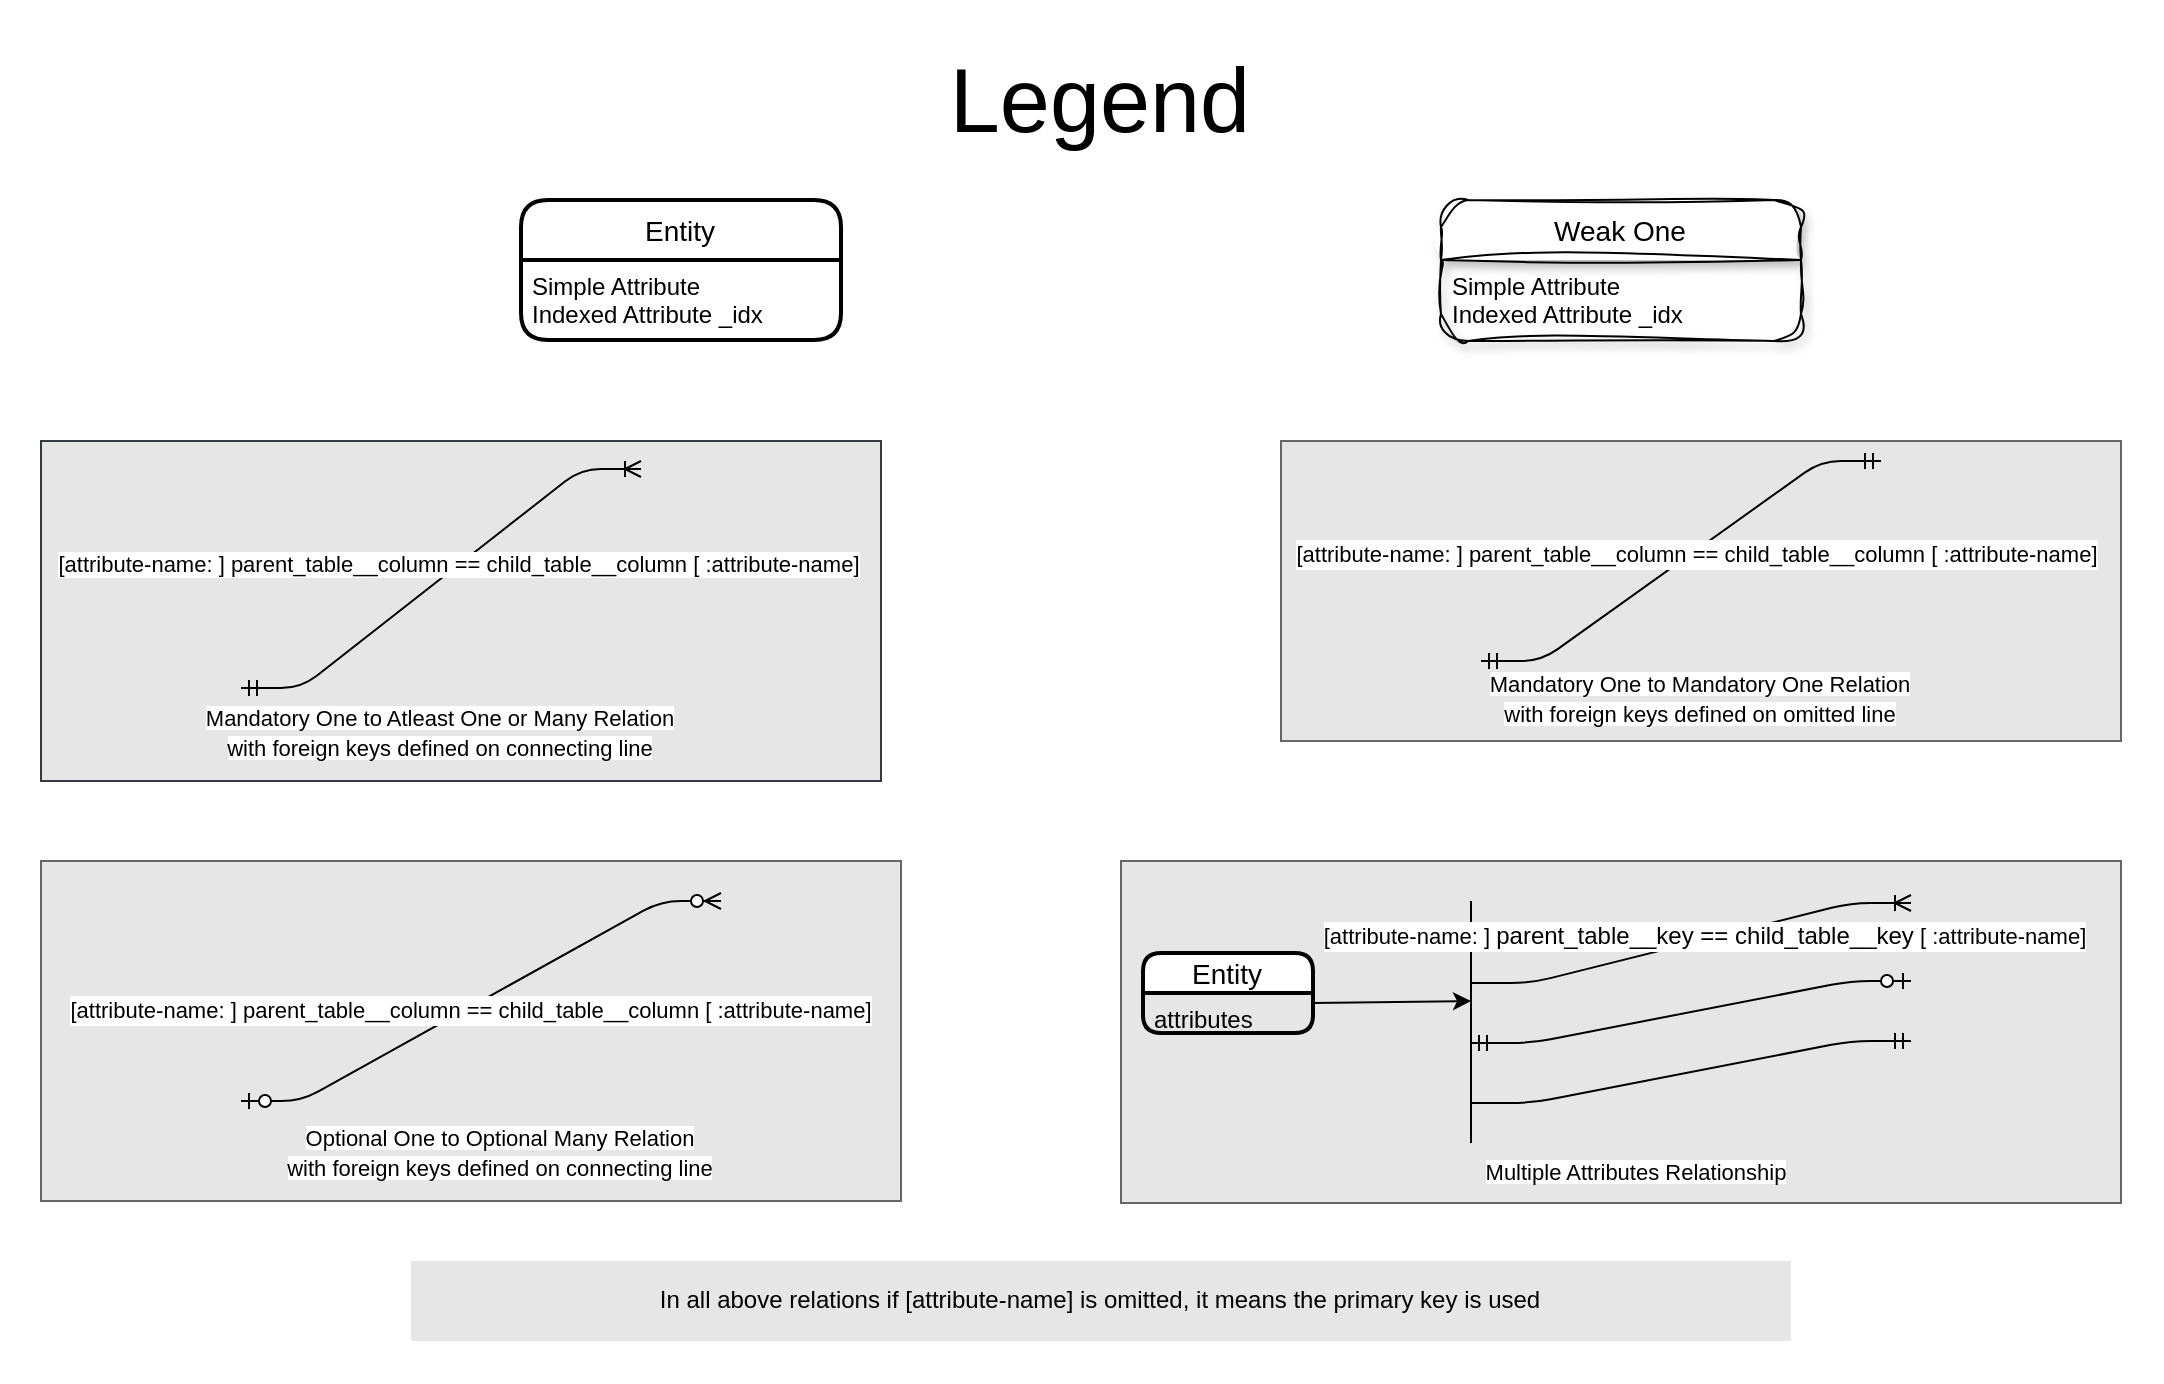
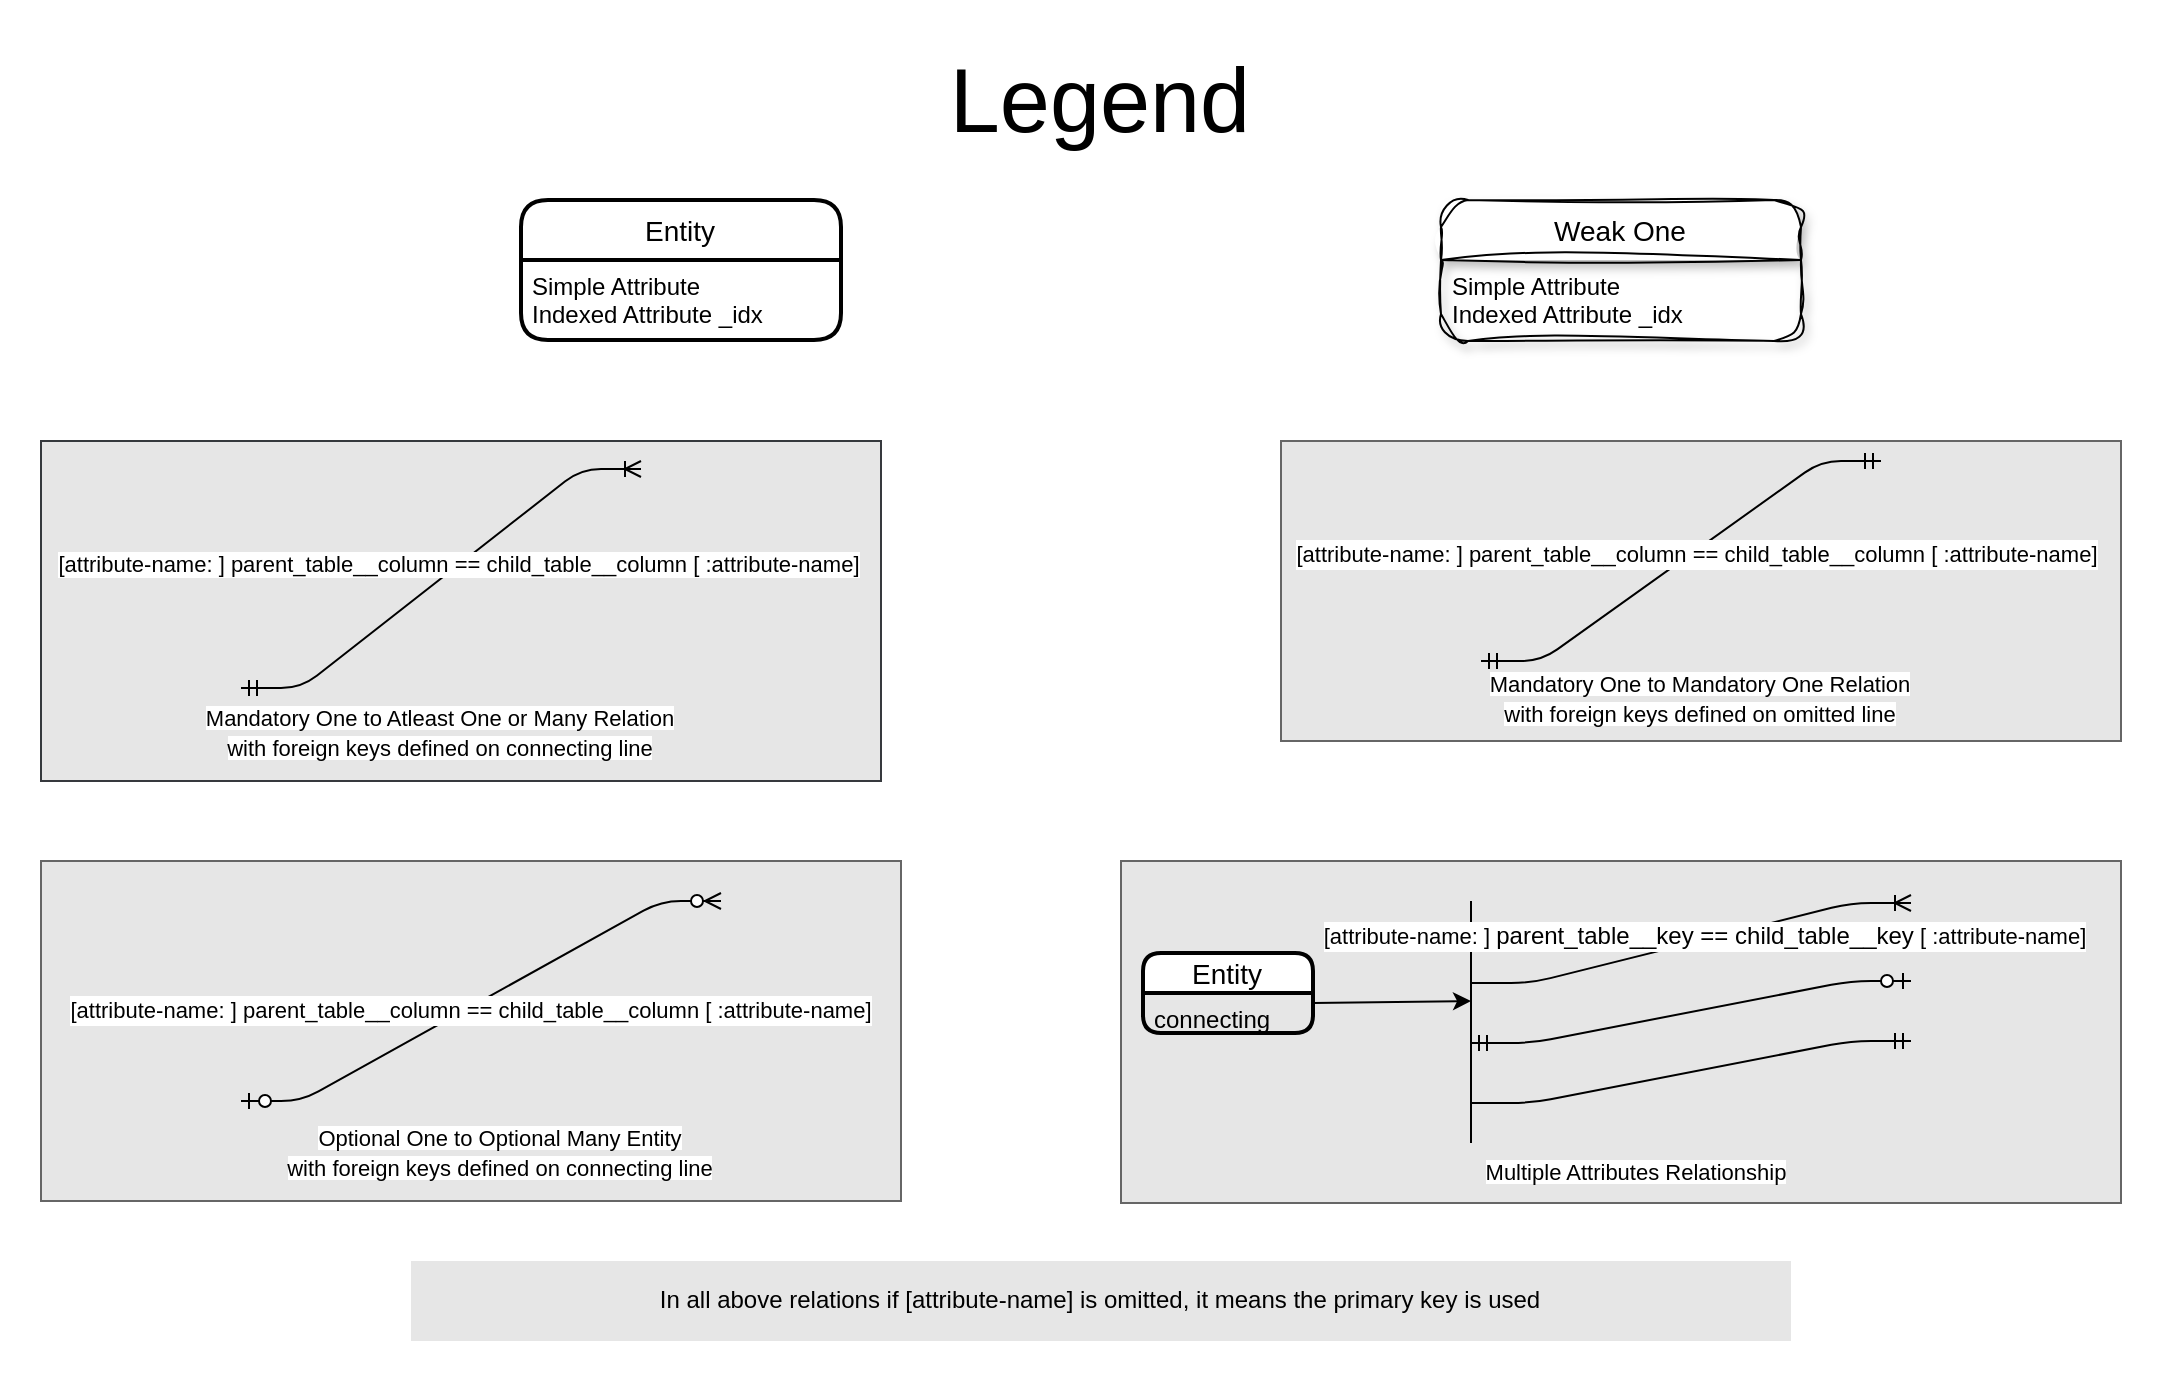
(1218, 1020) -> (1218, 1020)
(501, 1153) -> (501, 1153)
